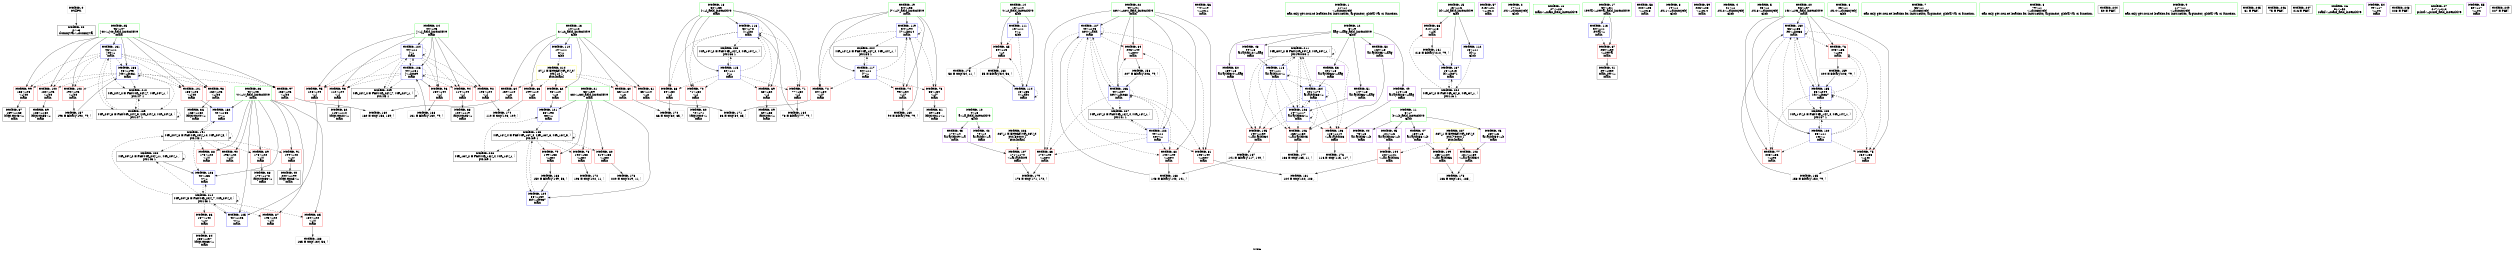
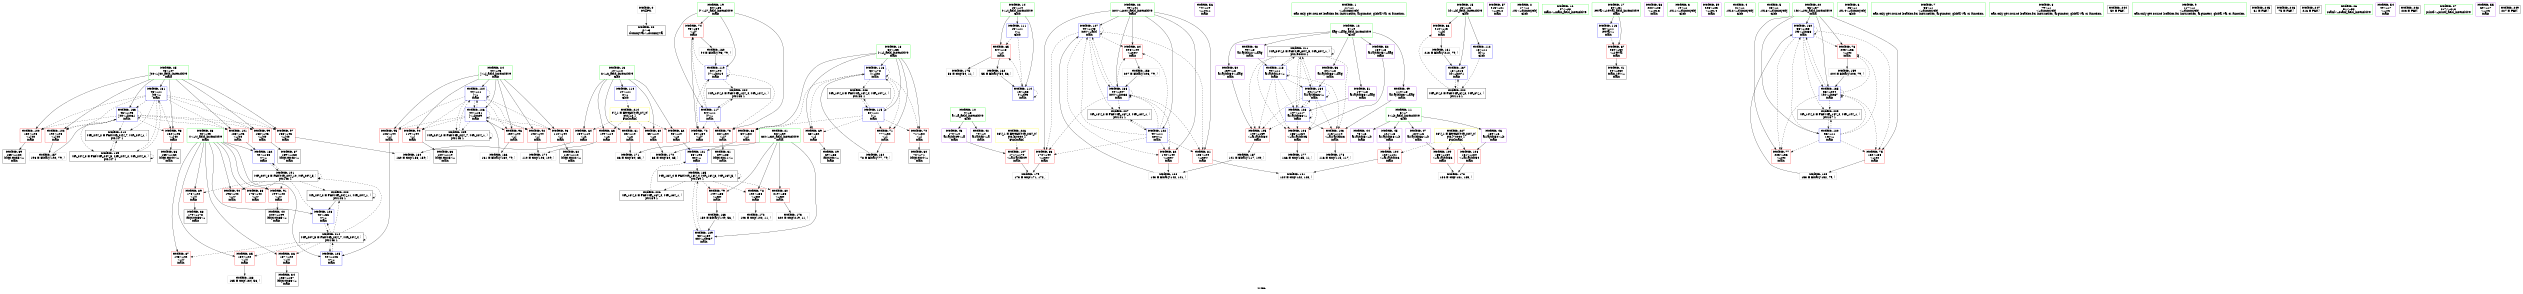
(832, 28) -> (693, 82)
none -> (218, 211)
